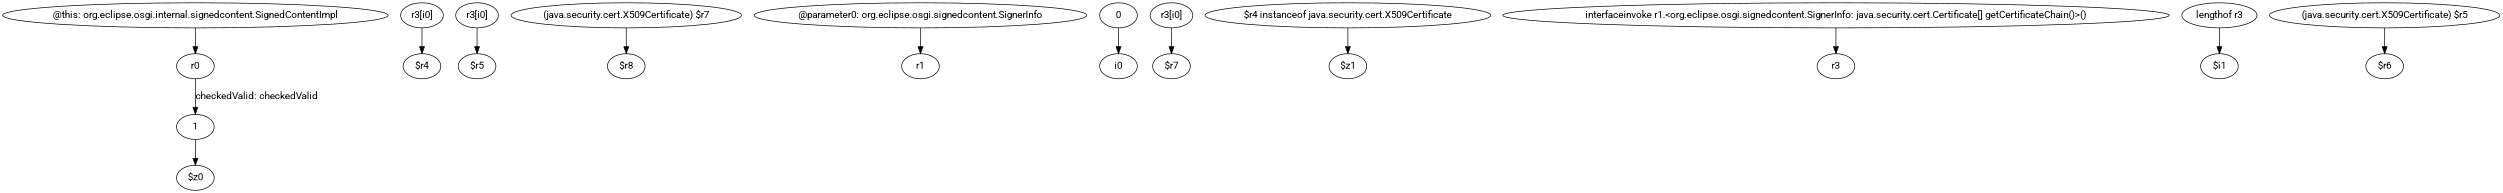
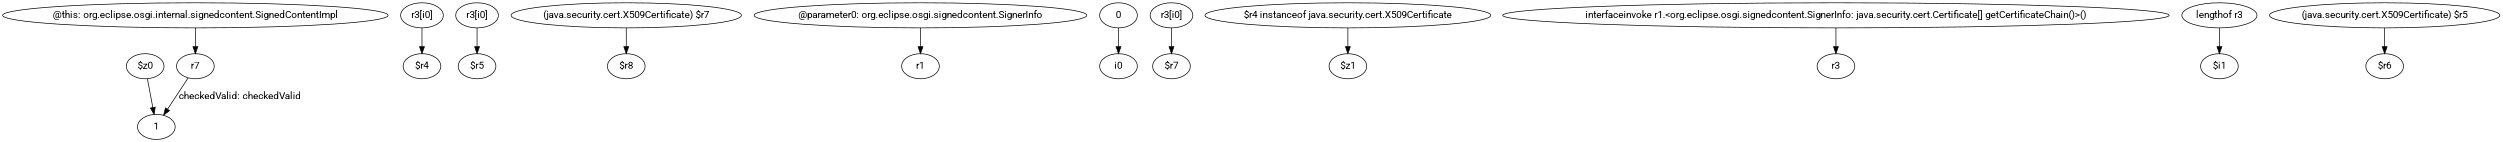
(195, 66) -> (195, 66)
(195, 149) -> (150, 93)
